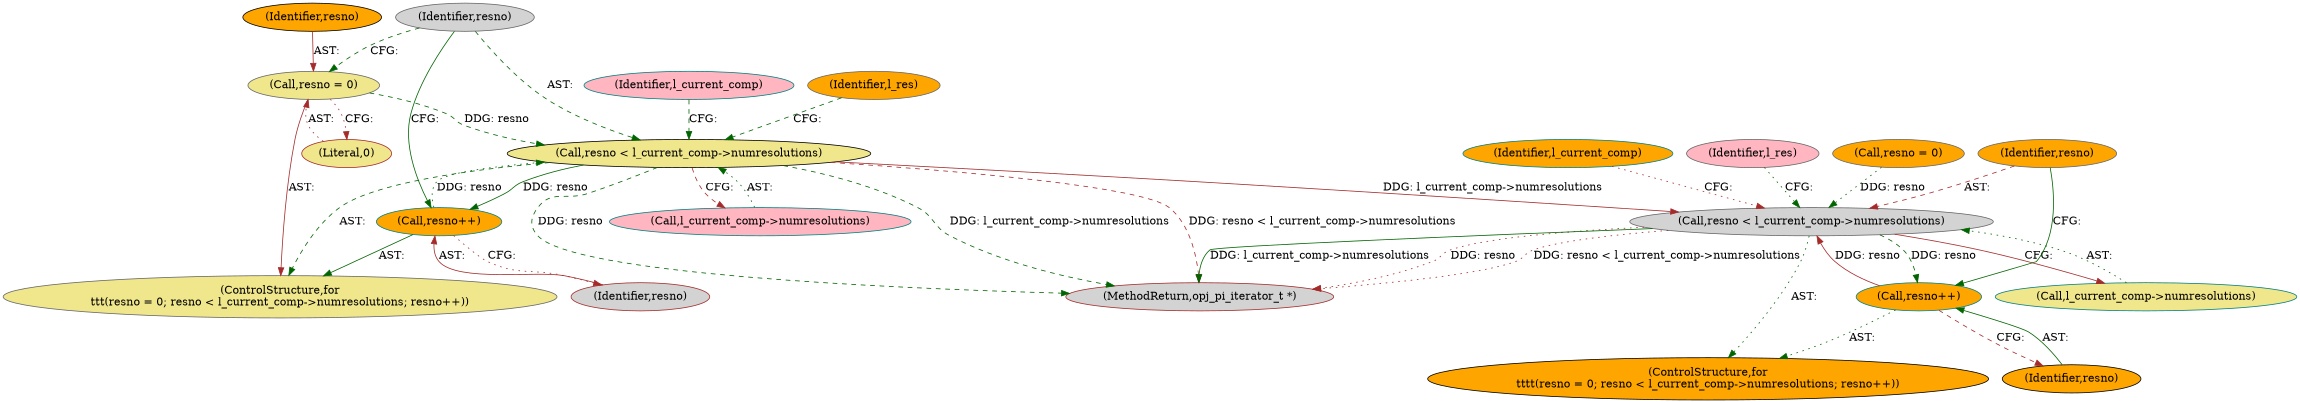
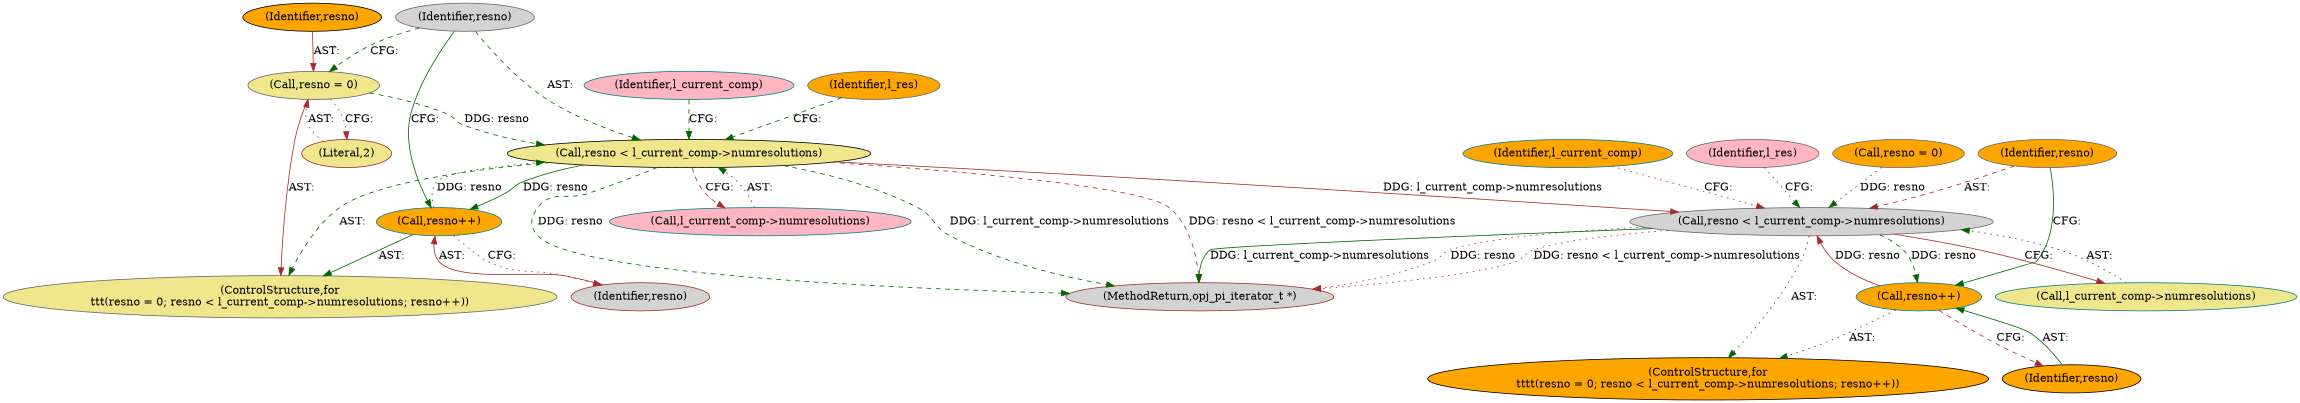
(347, 154) -> (347, 154)
